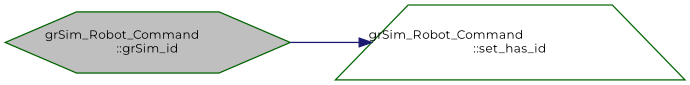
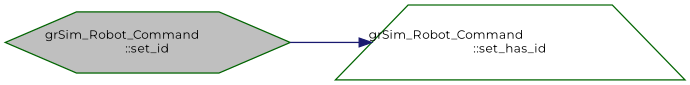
(148, 42) -> (148, 42)
